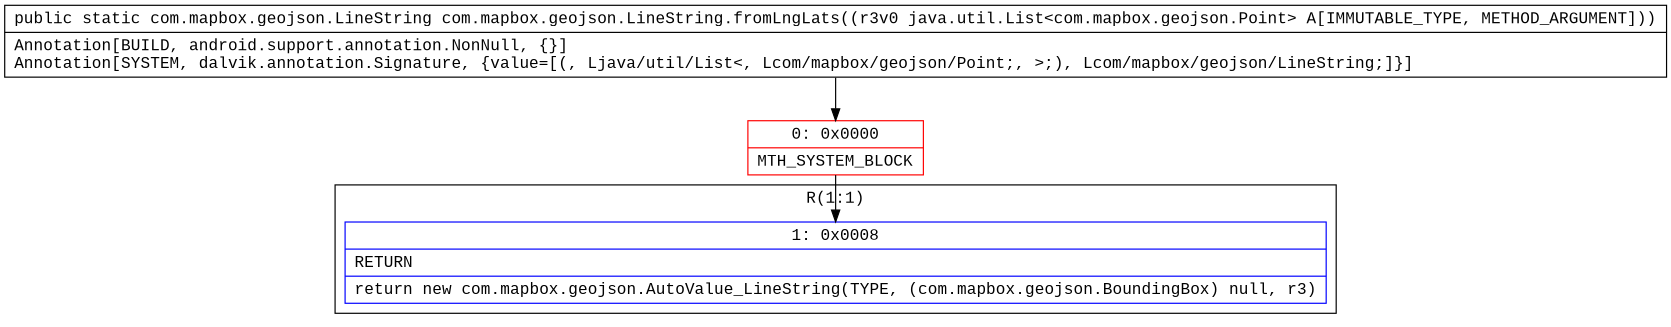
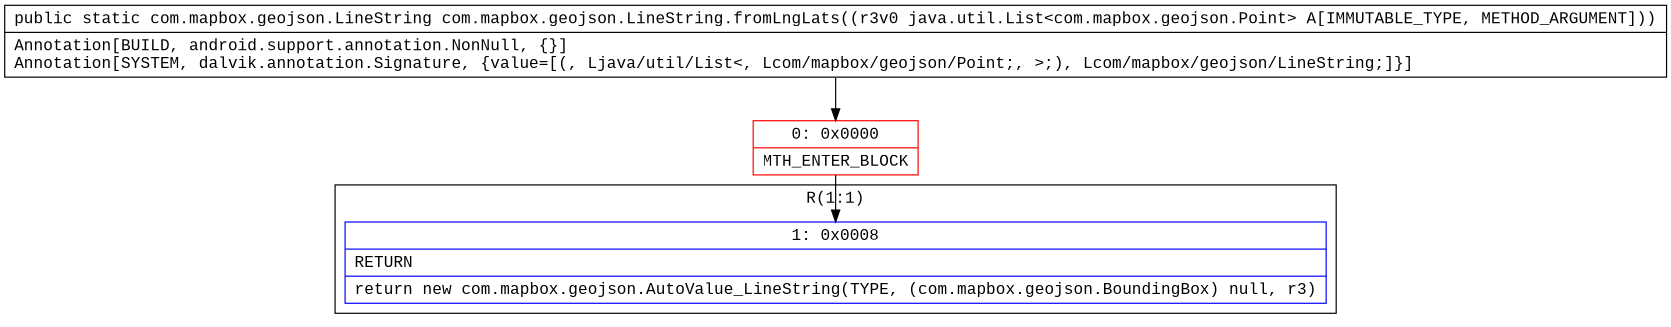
(836, 161) -> (836, 161)
